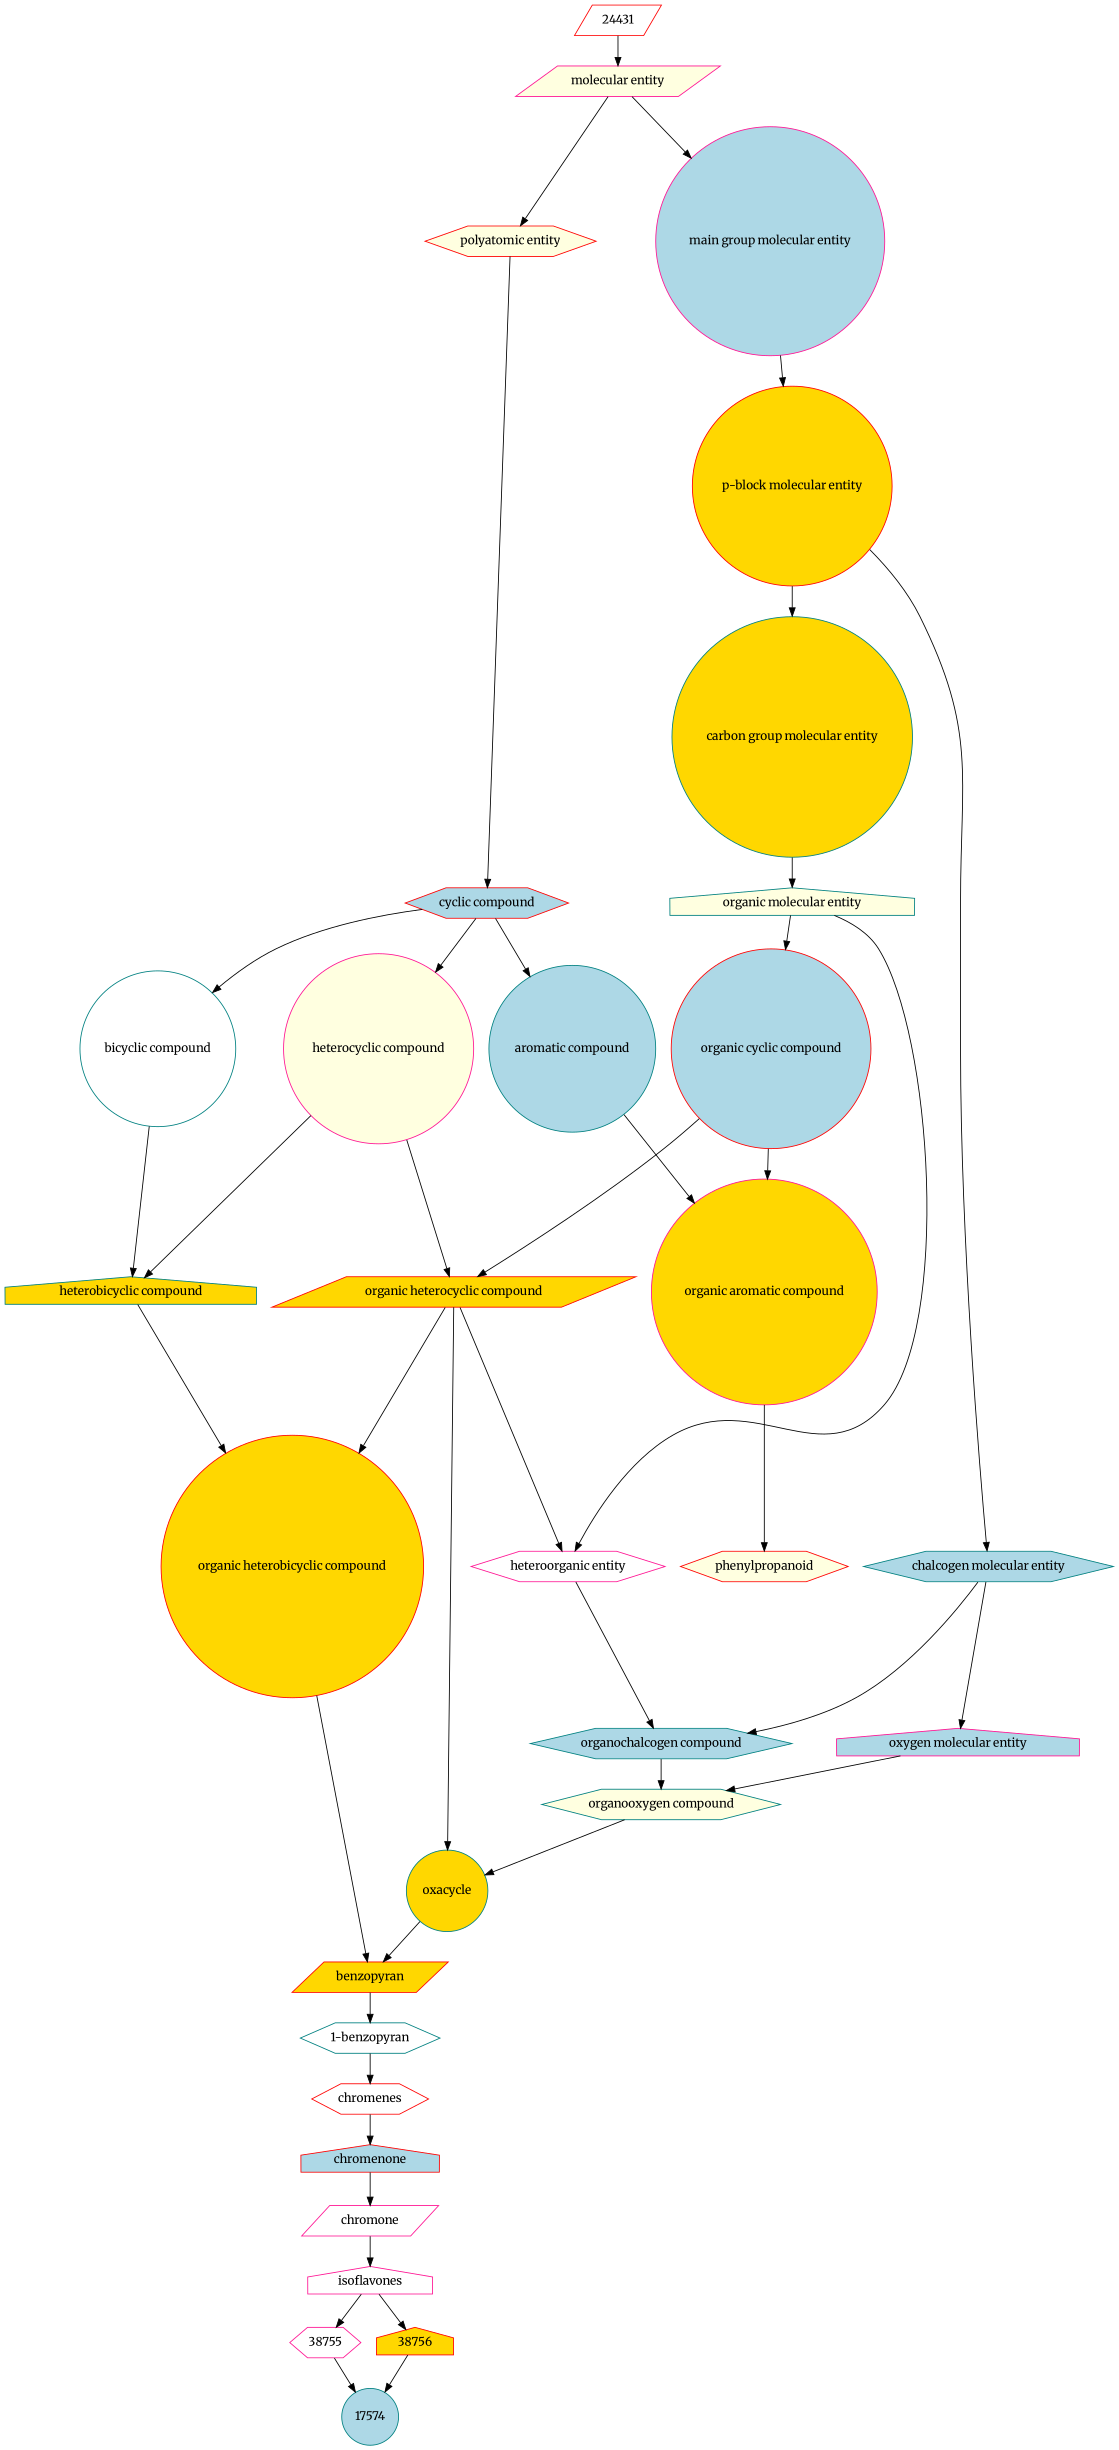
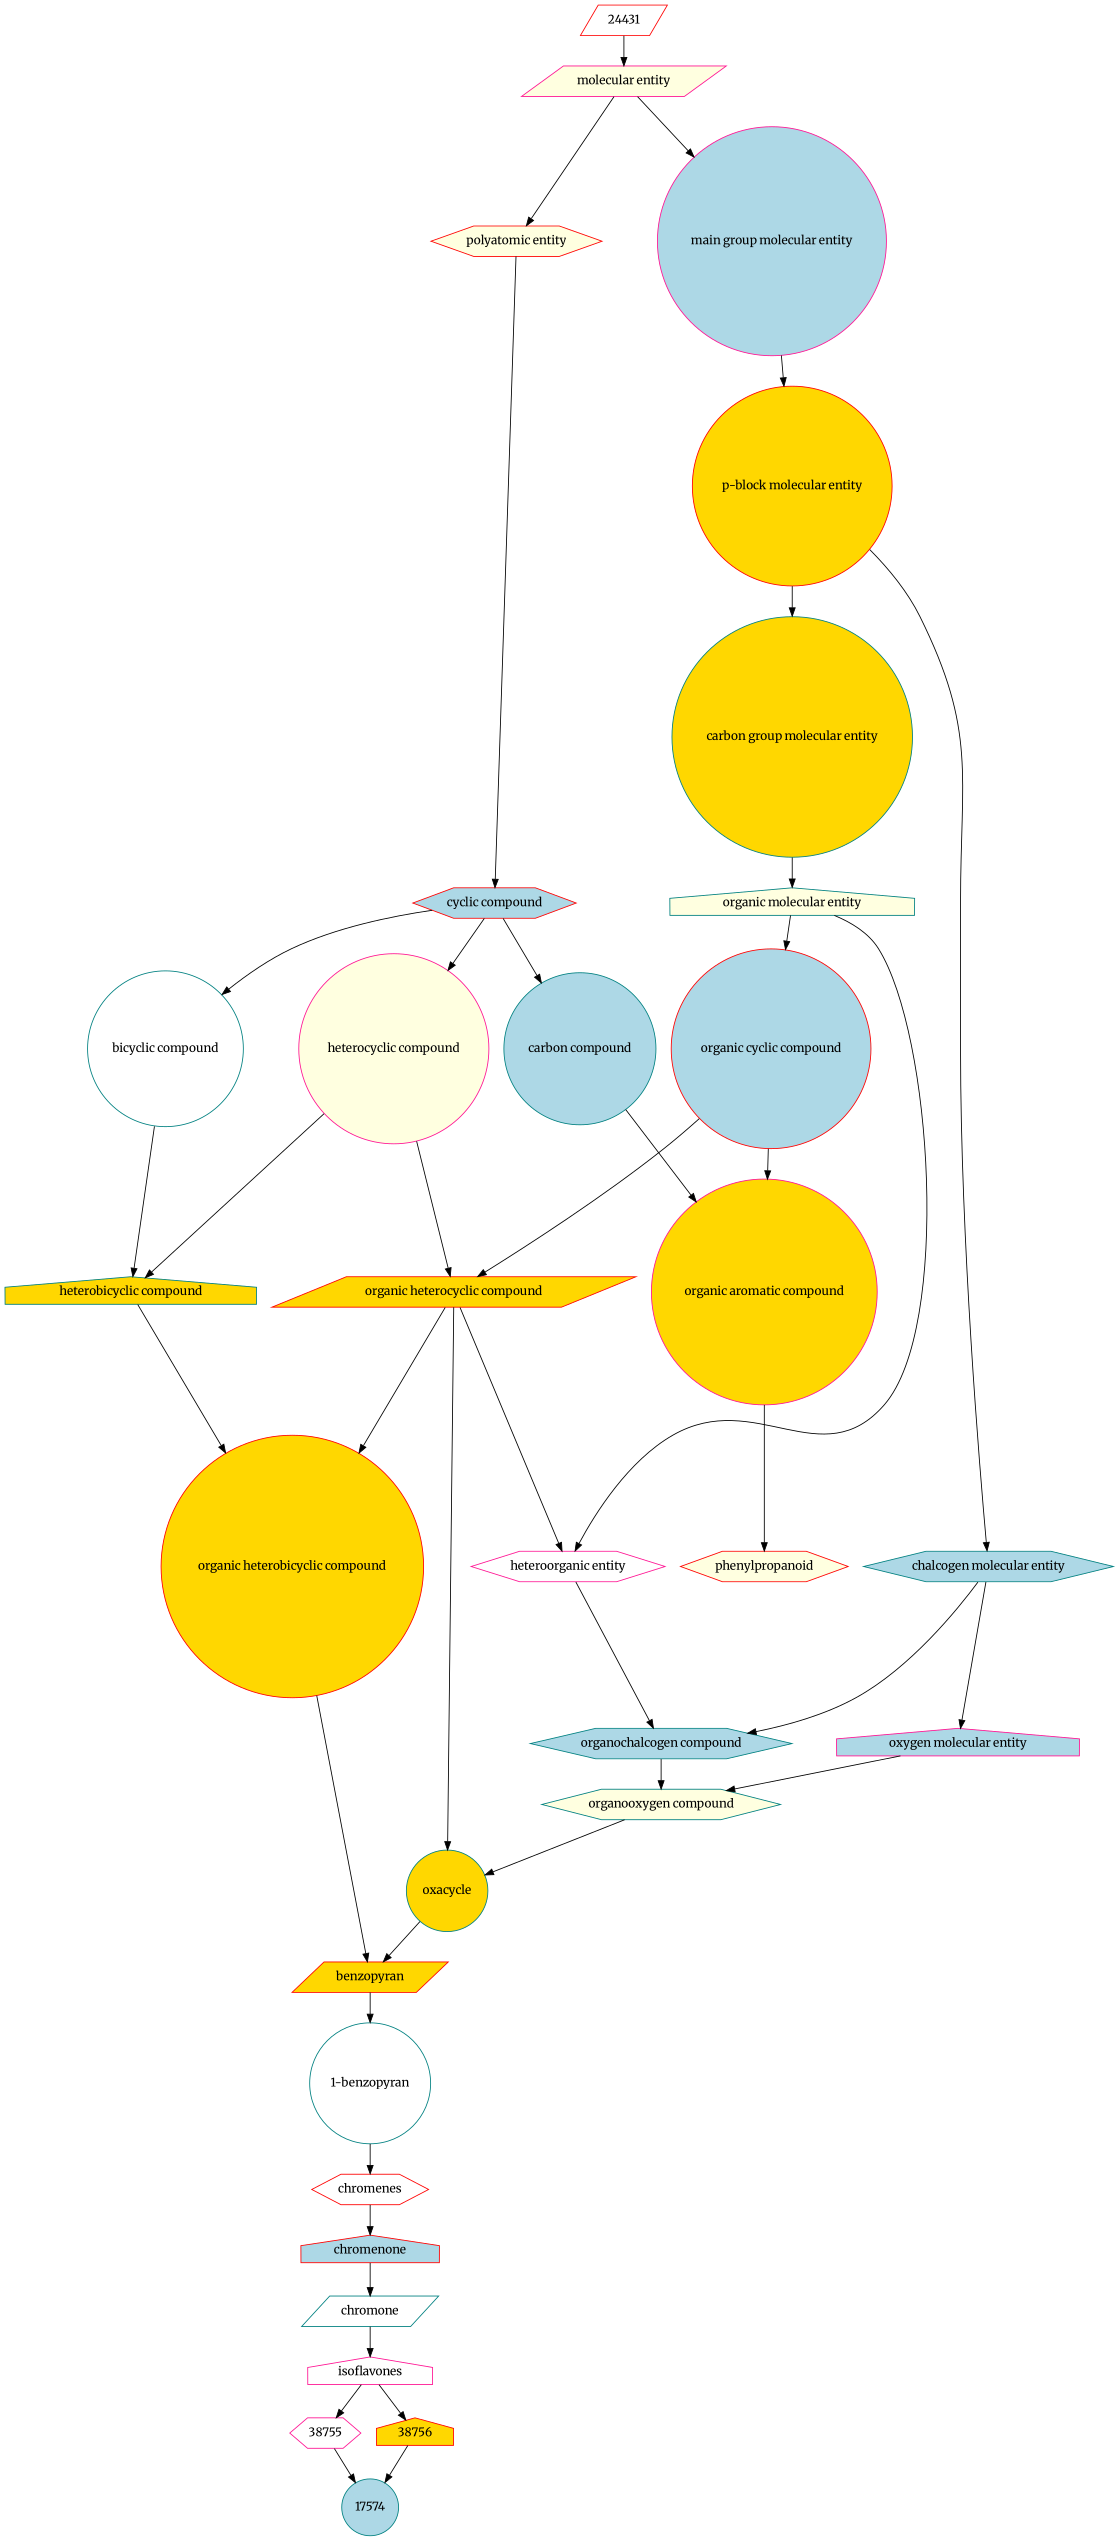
(572, 1049) -> (580, 1049)
(370, 2038) -> (370, 2083)
(370, 2221) -> (370, 2311)
